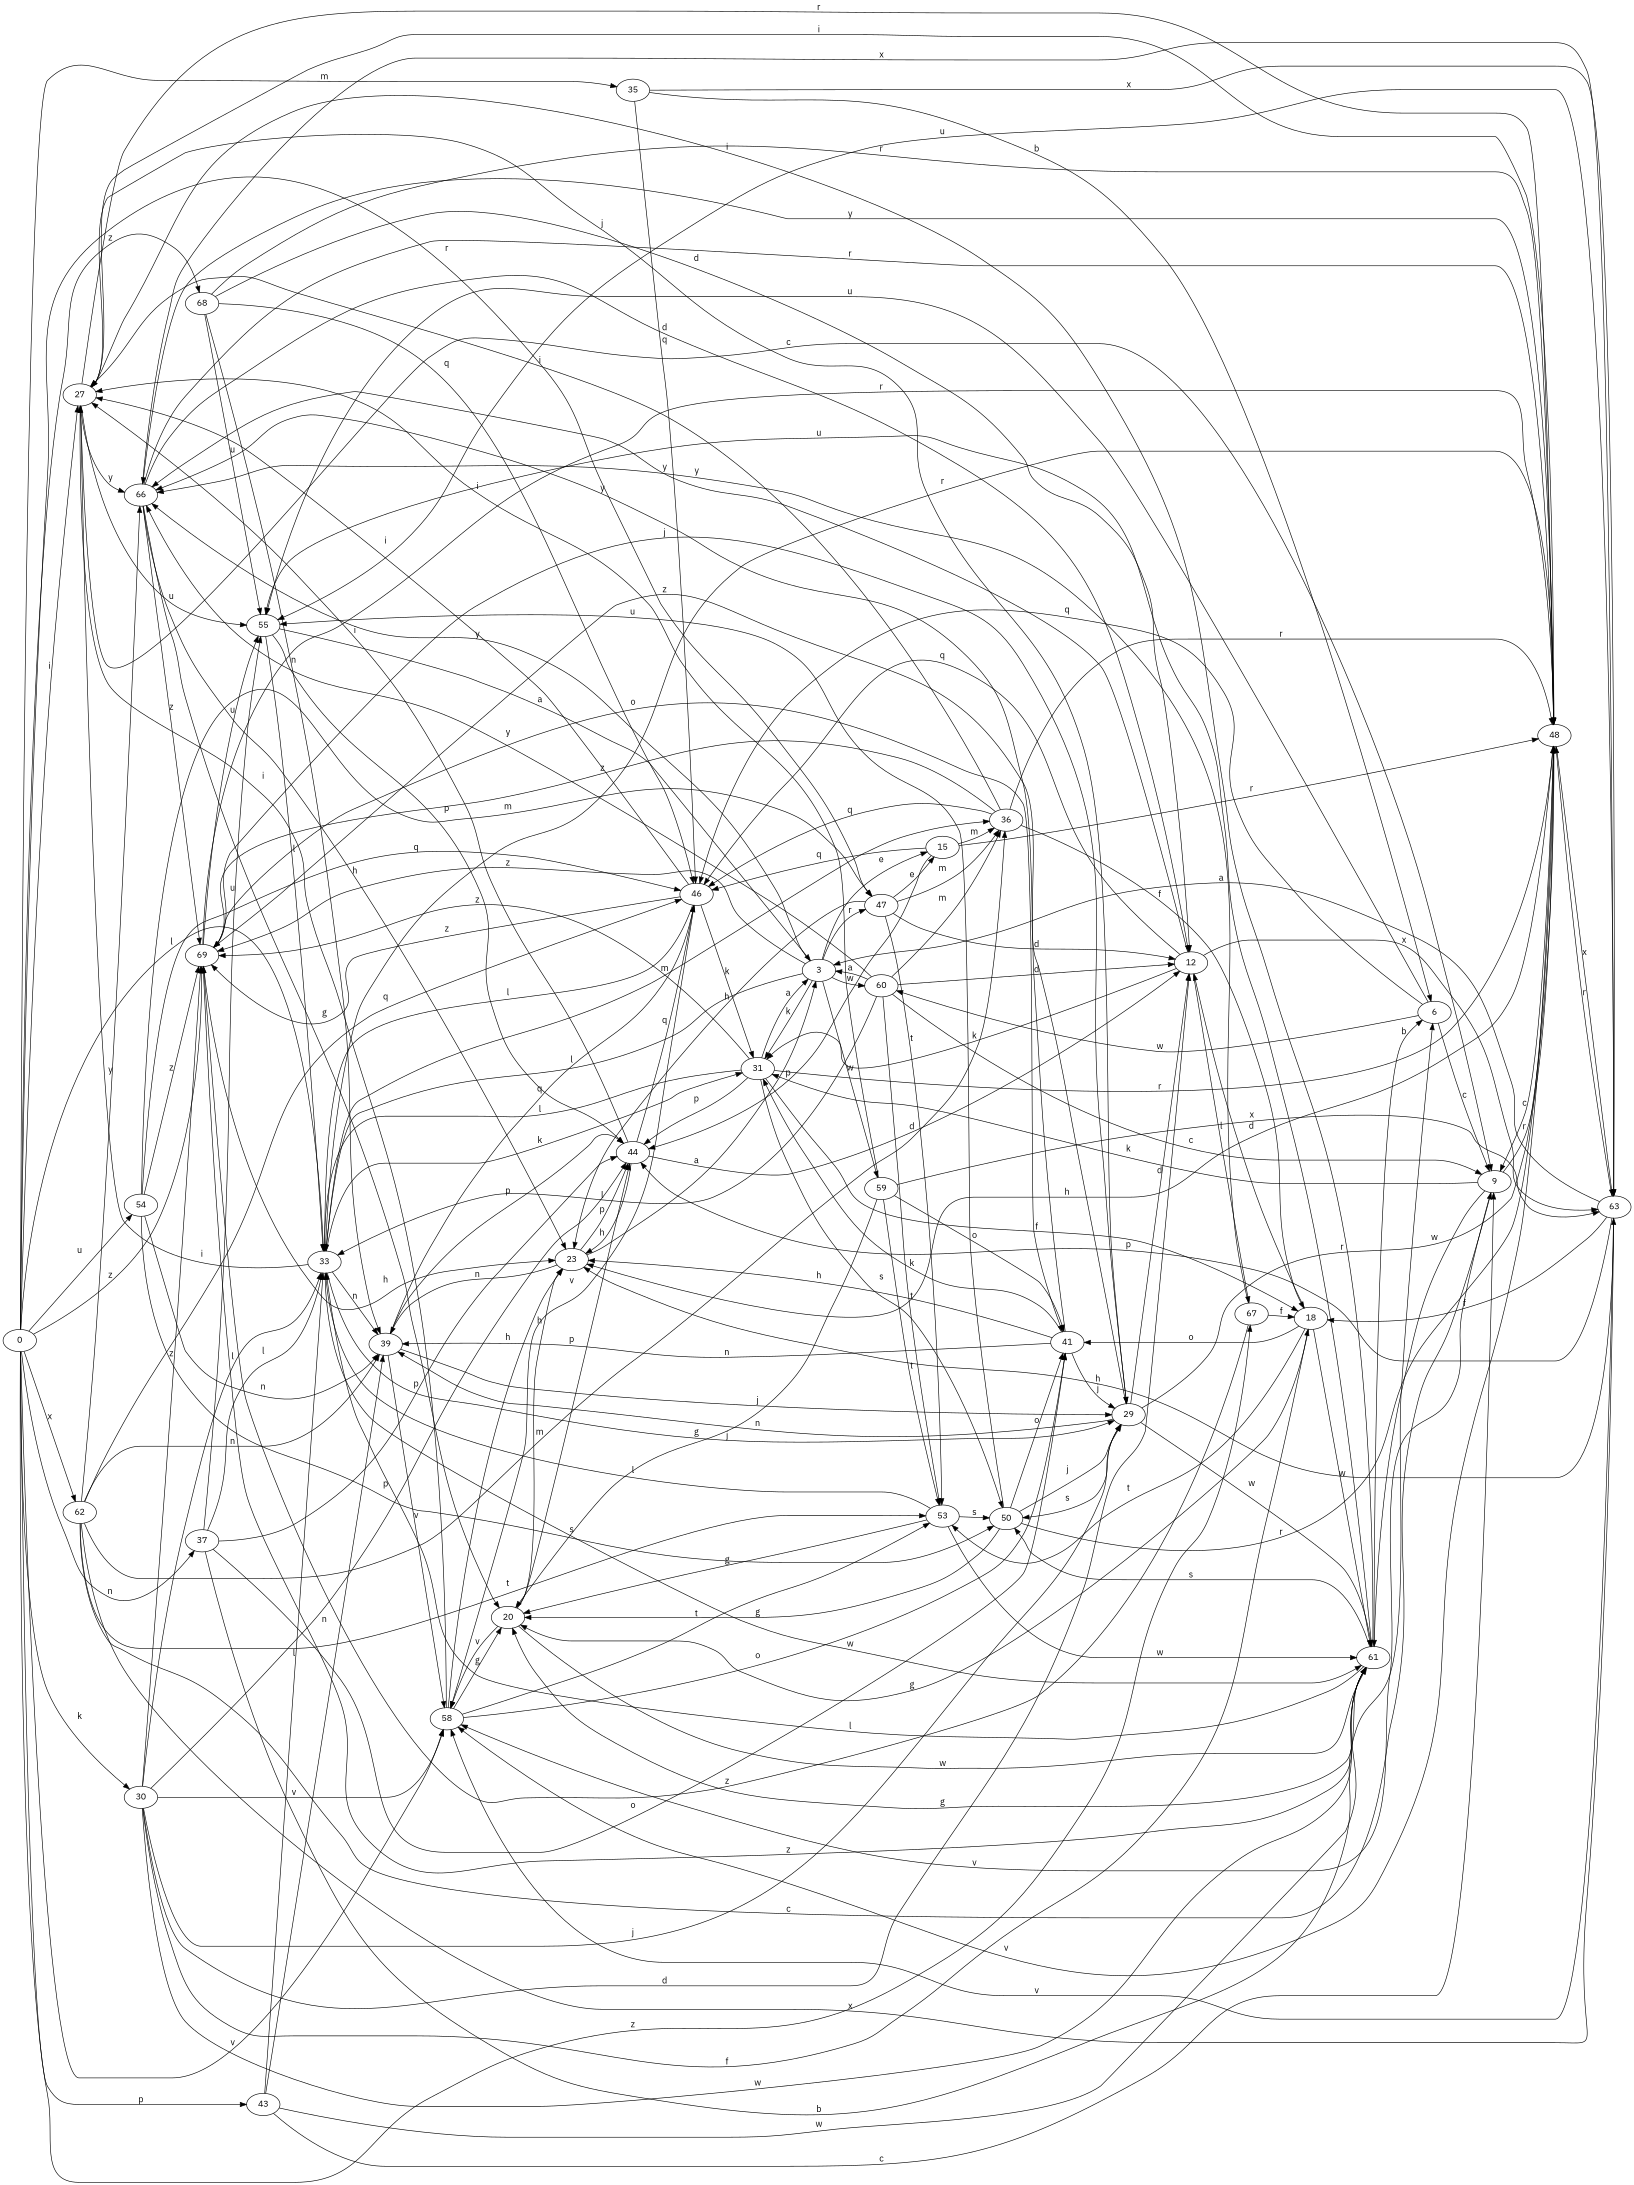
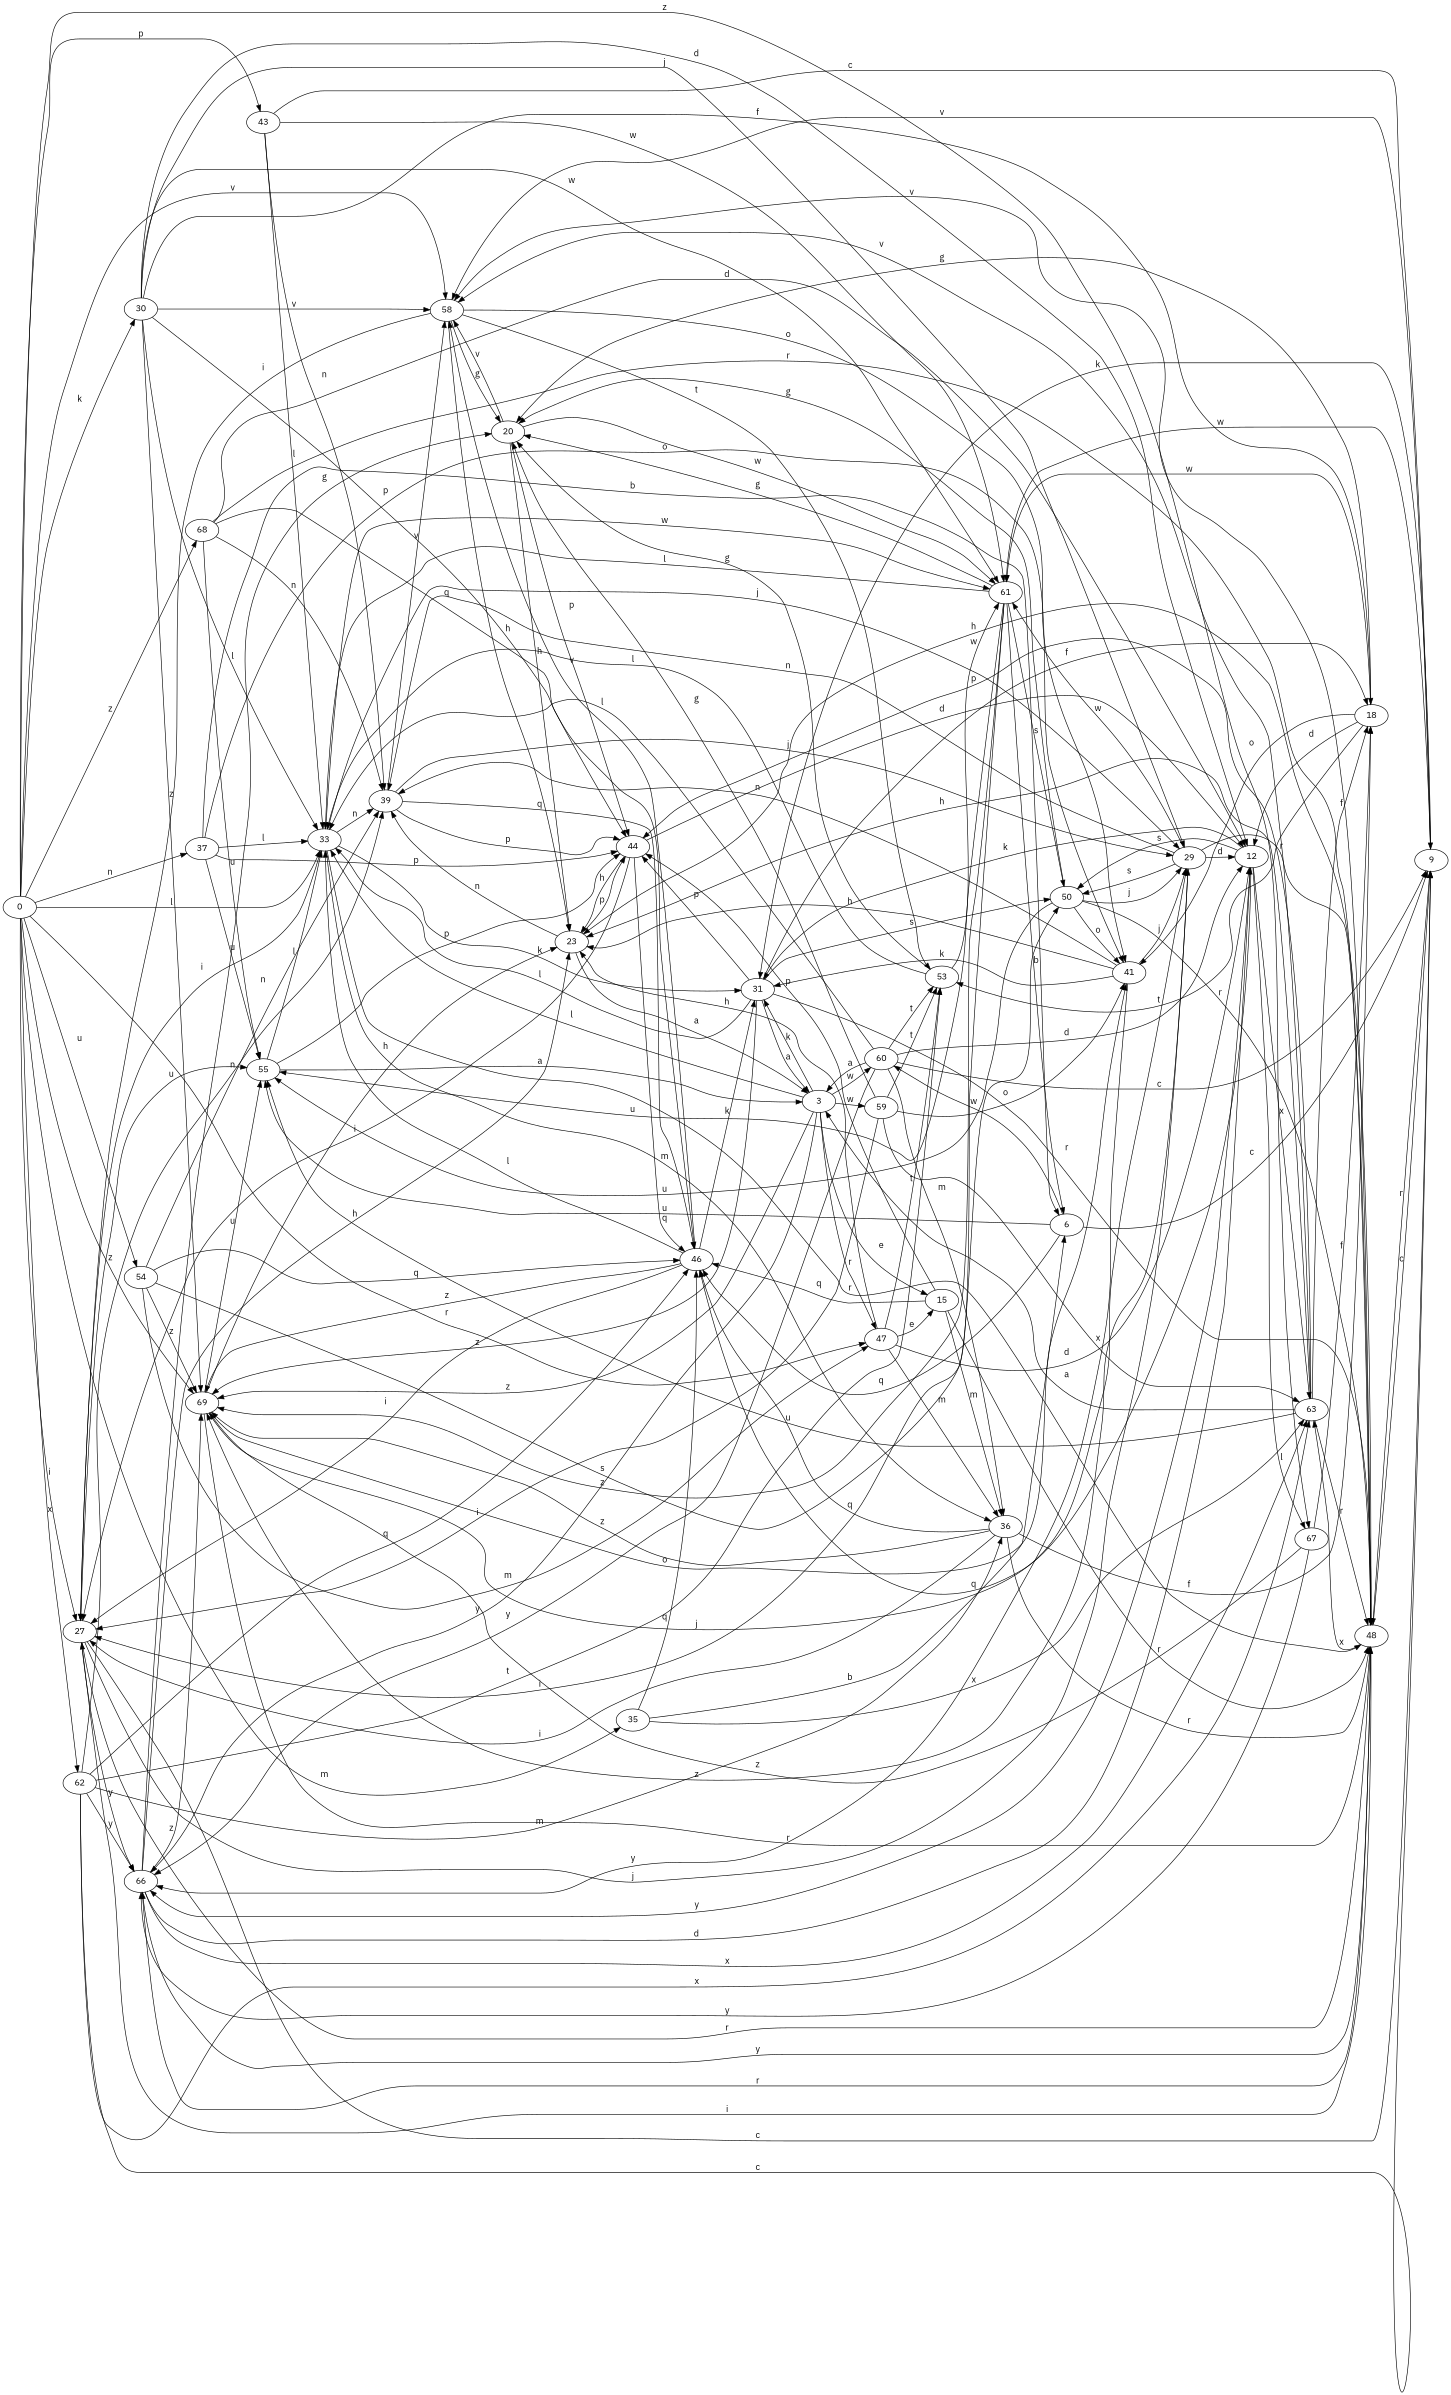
(971, 1517) -> (1164, 843)
